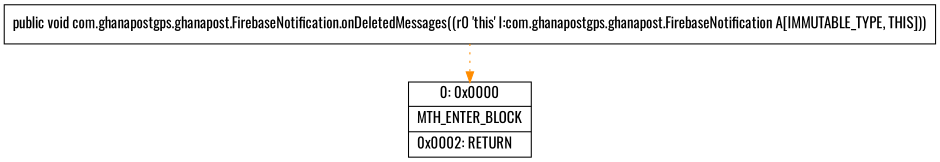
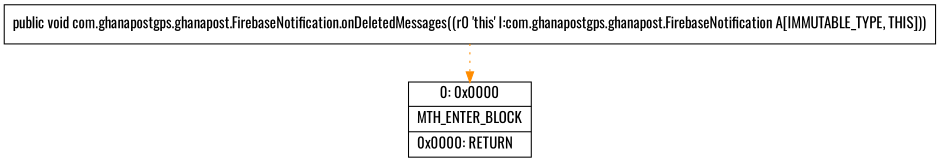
(470, 144) -> (470, 144)
